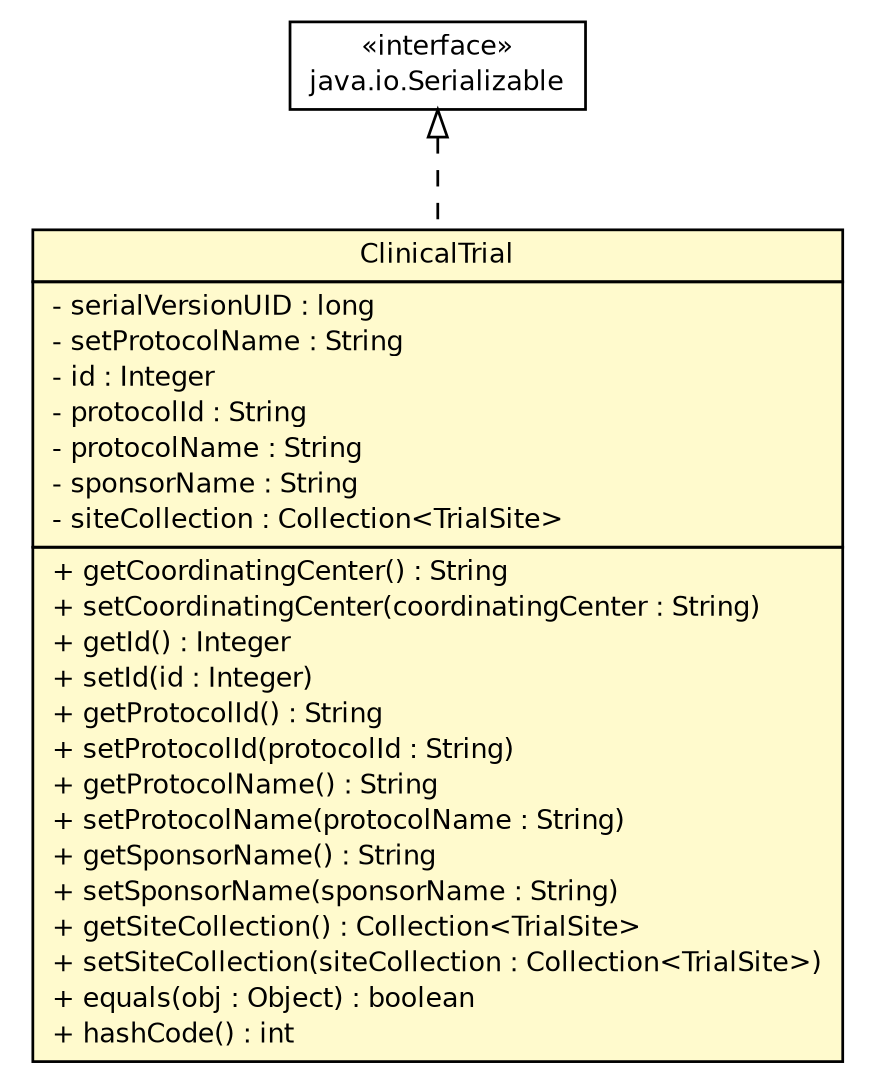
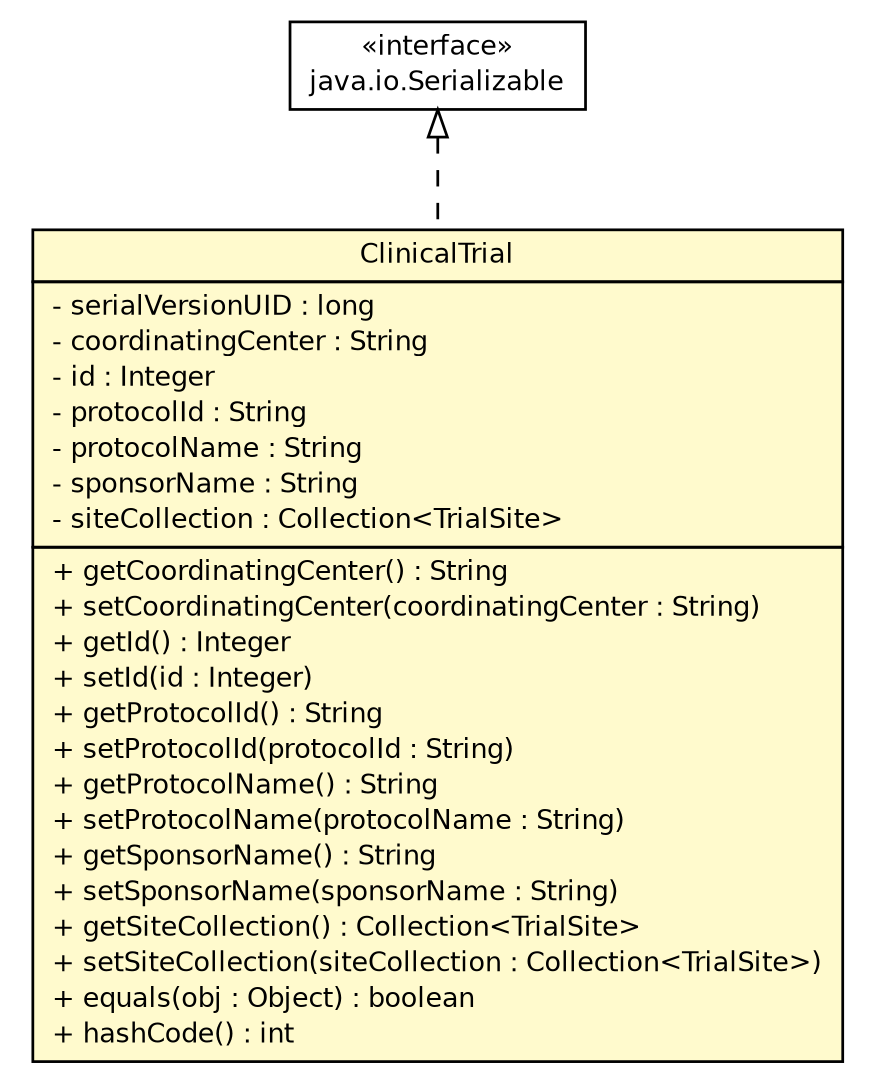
(228, 342) -> (241, 342)
